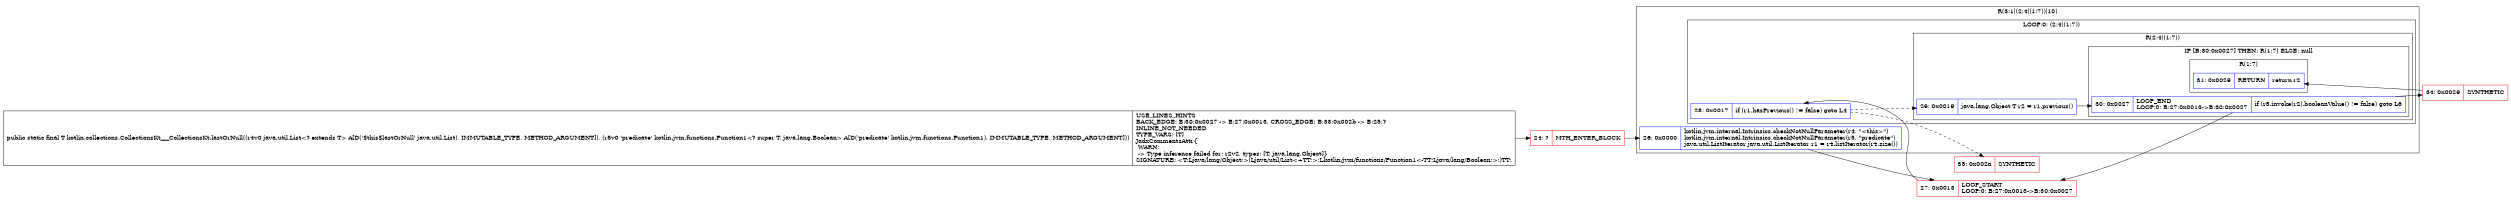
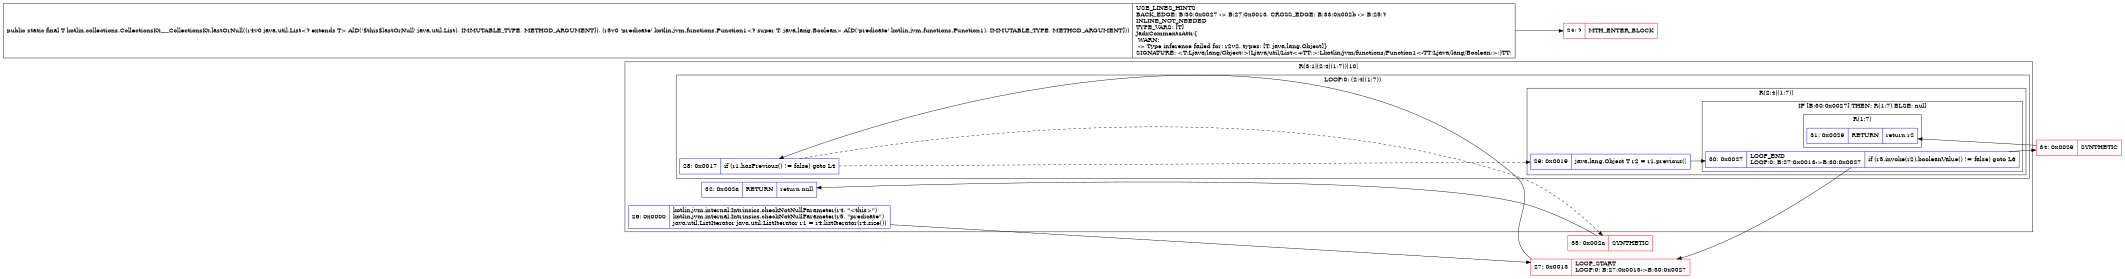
(1630, 138) -> none
none -> (759, 190)
